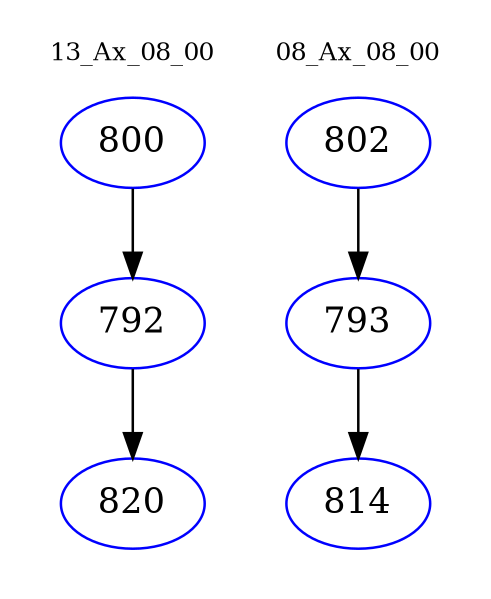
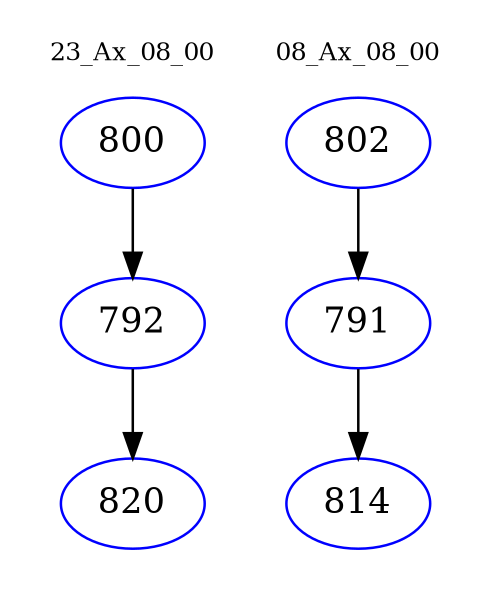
(133, 54) -> (133, 54)
(358, 323) -> (358, 323)
